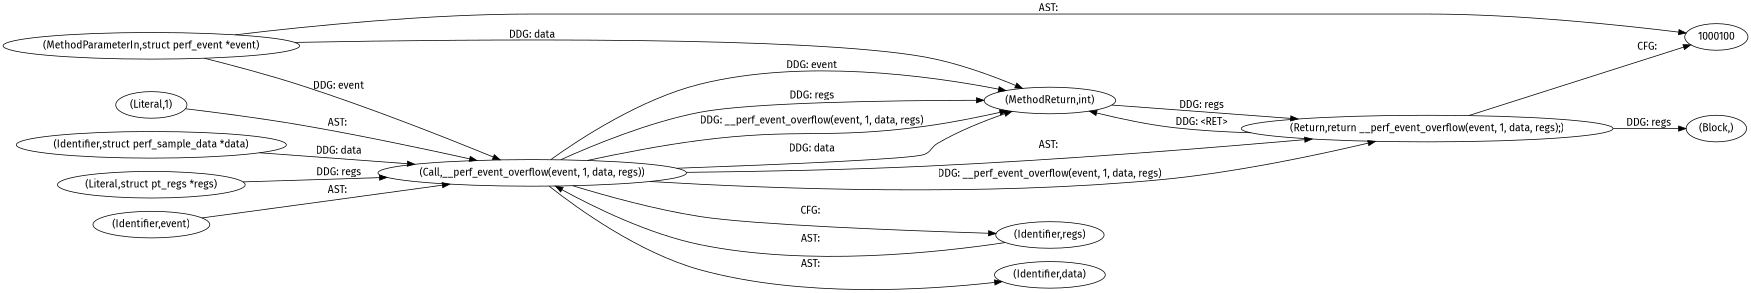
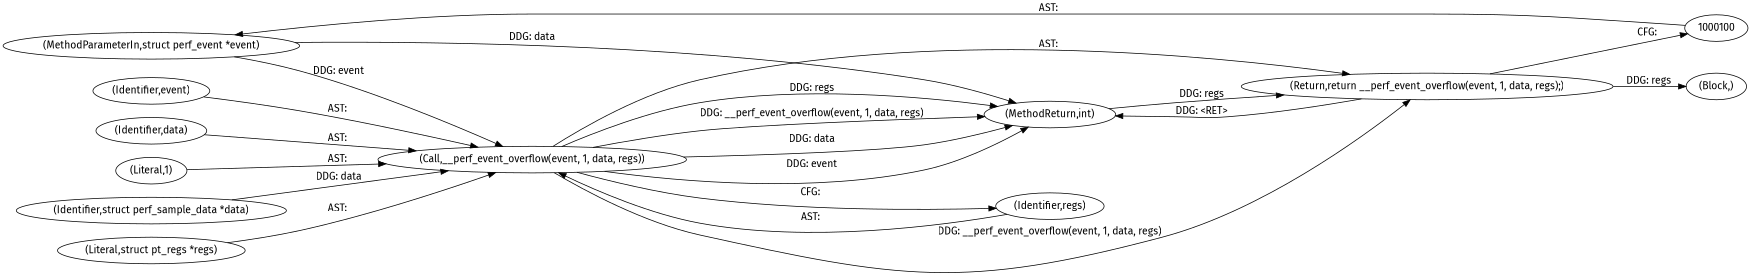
(957, 14) -> (964, 14)
(339, 173) -> (339, 209)
(760, 282) -> (306, 143)
